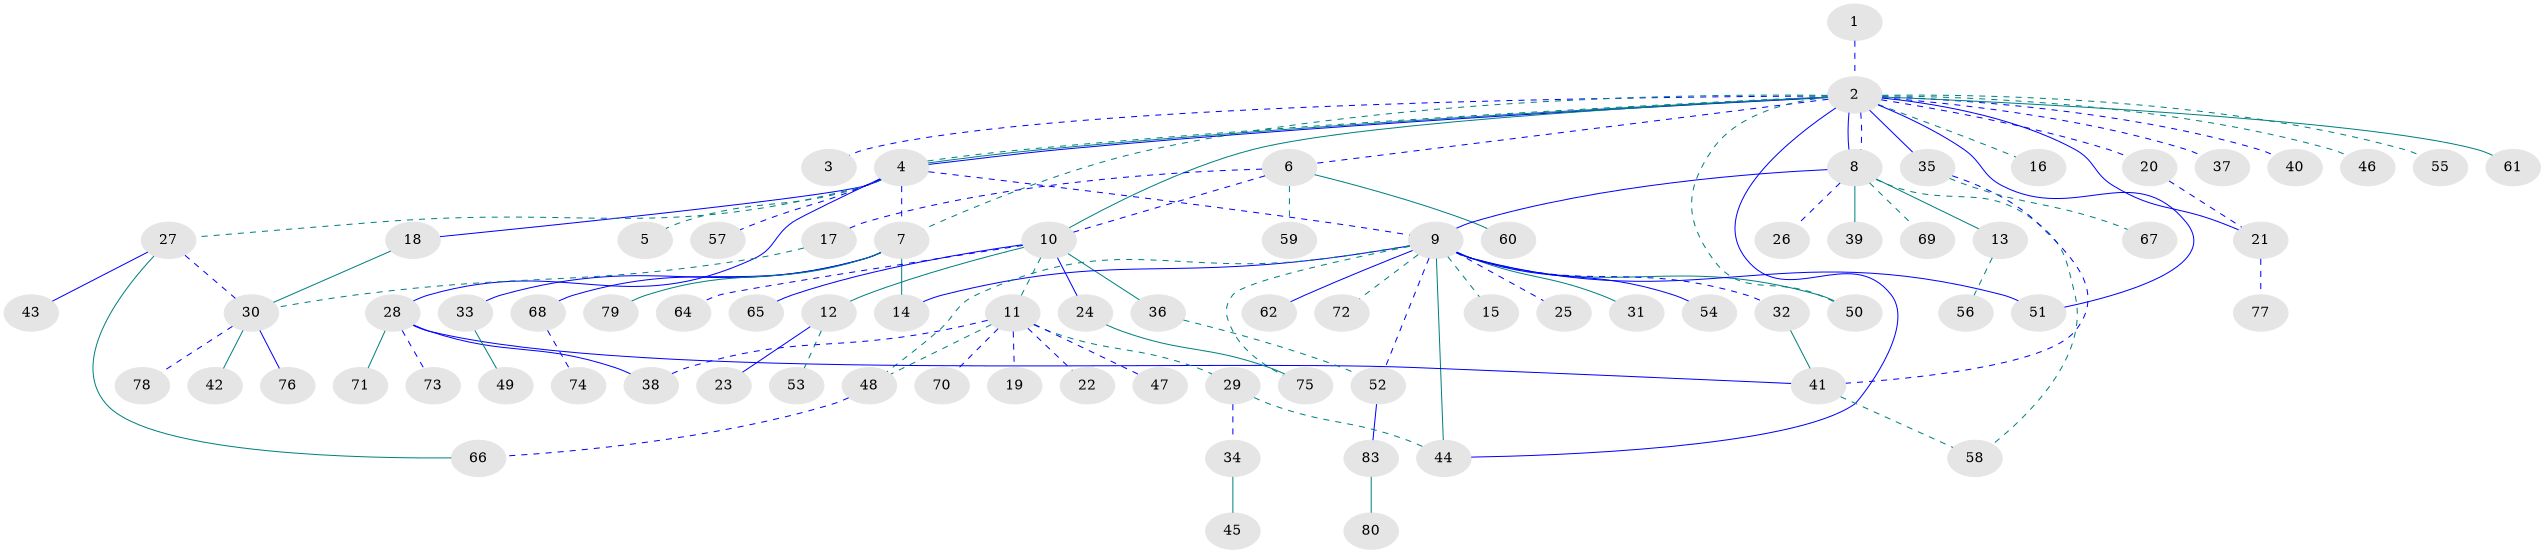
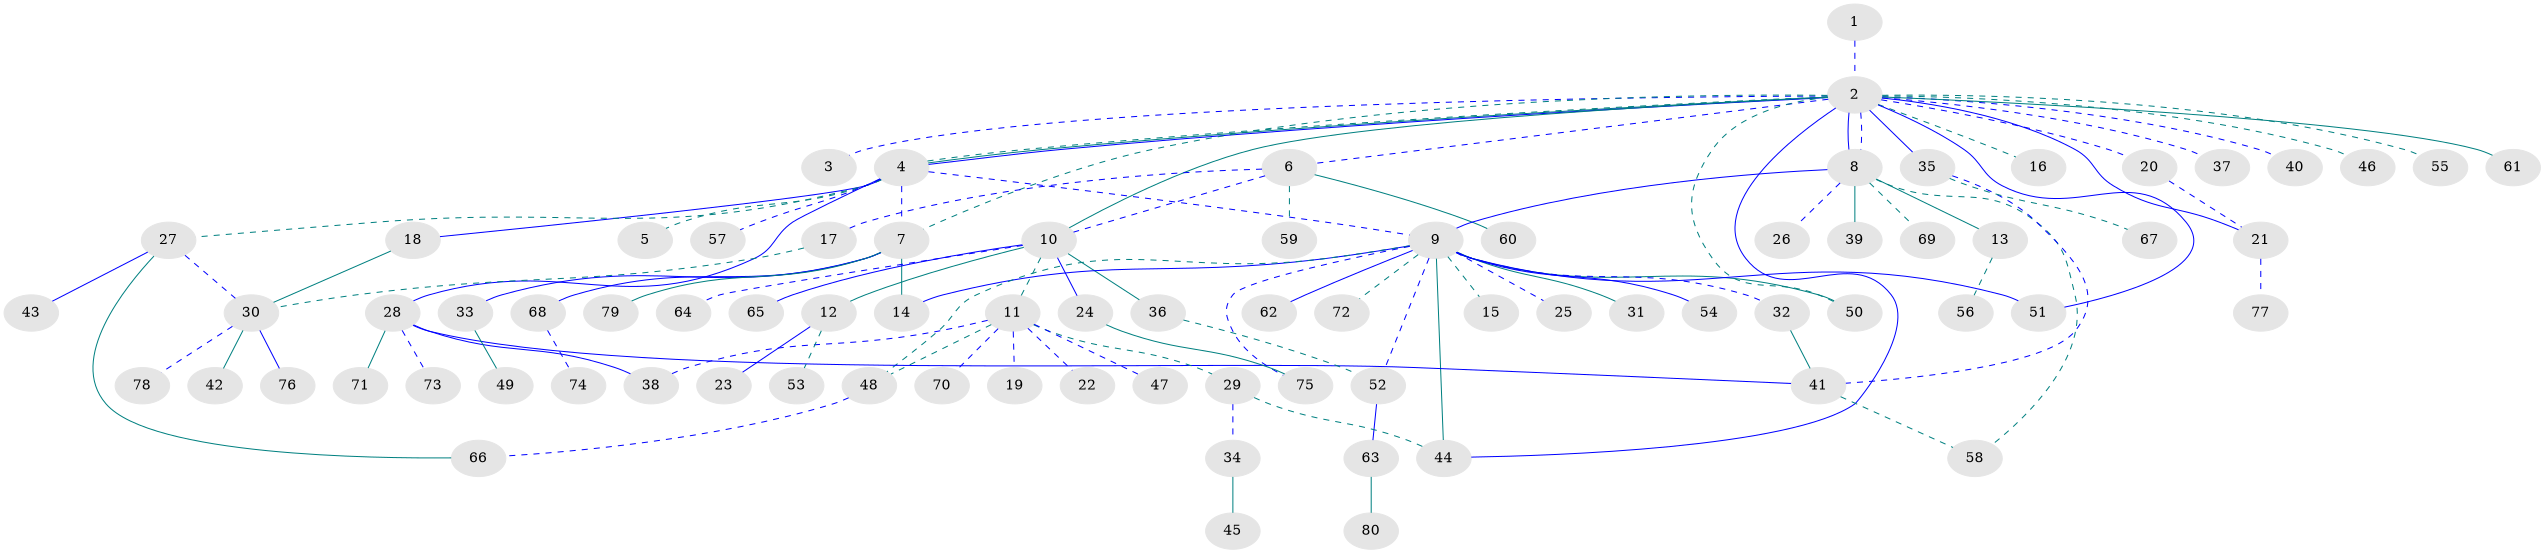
(1268, 280) -> (1268, 280)
(1371, 458) -> (1371, 458)
